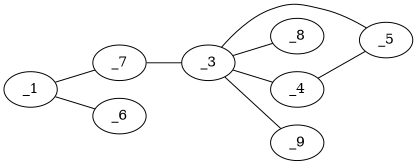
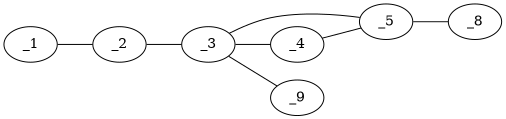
(253, 49) -> (431, 22)
(119, 63) -> (119, 44)
(119, 116) -> none
